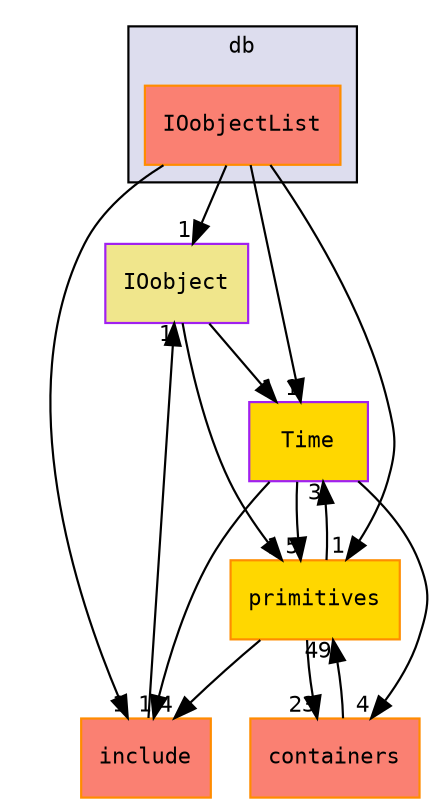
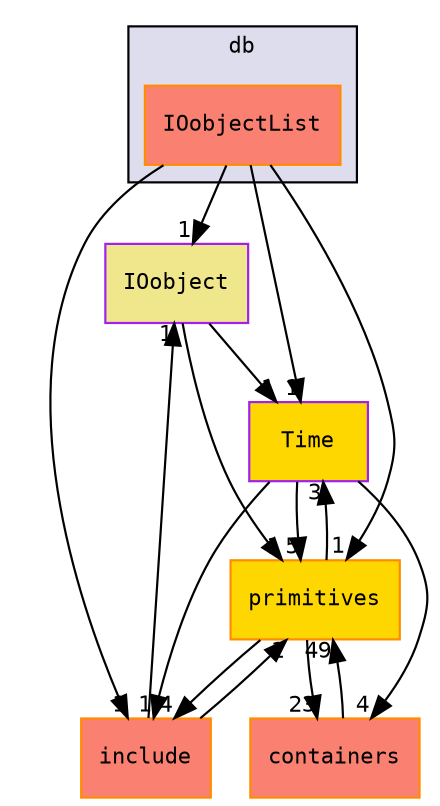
none -> (236, 688)
